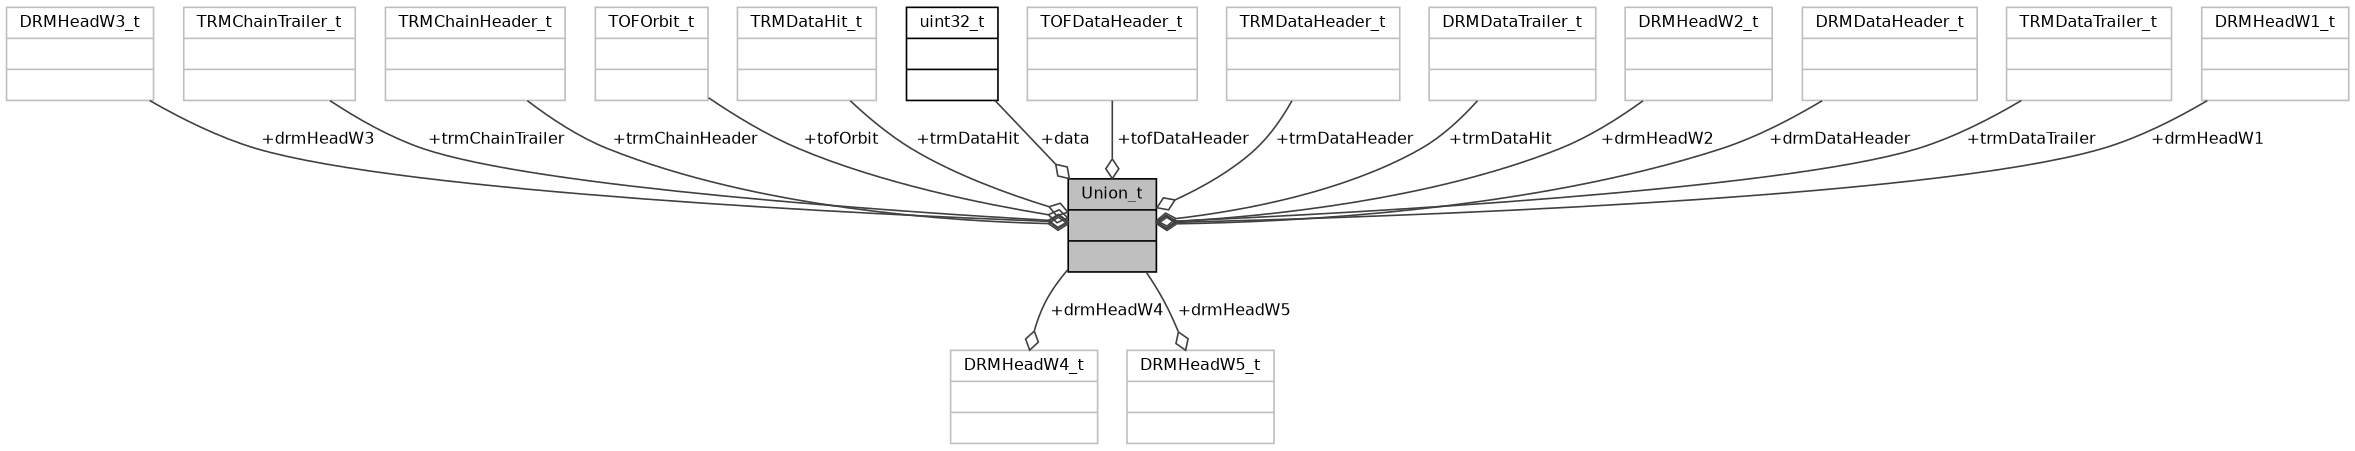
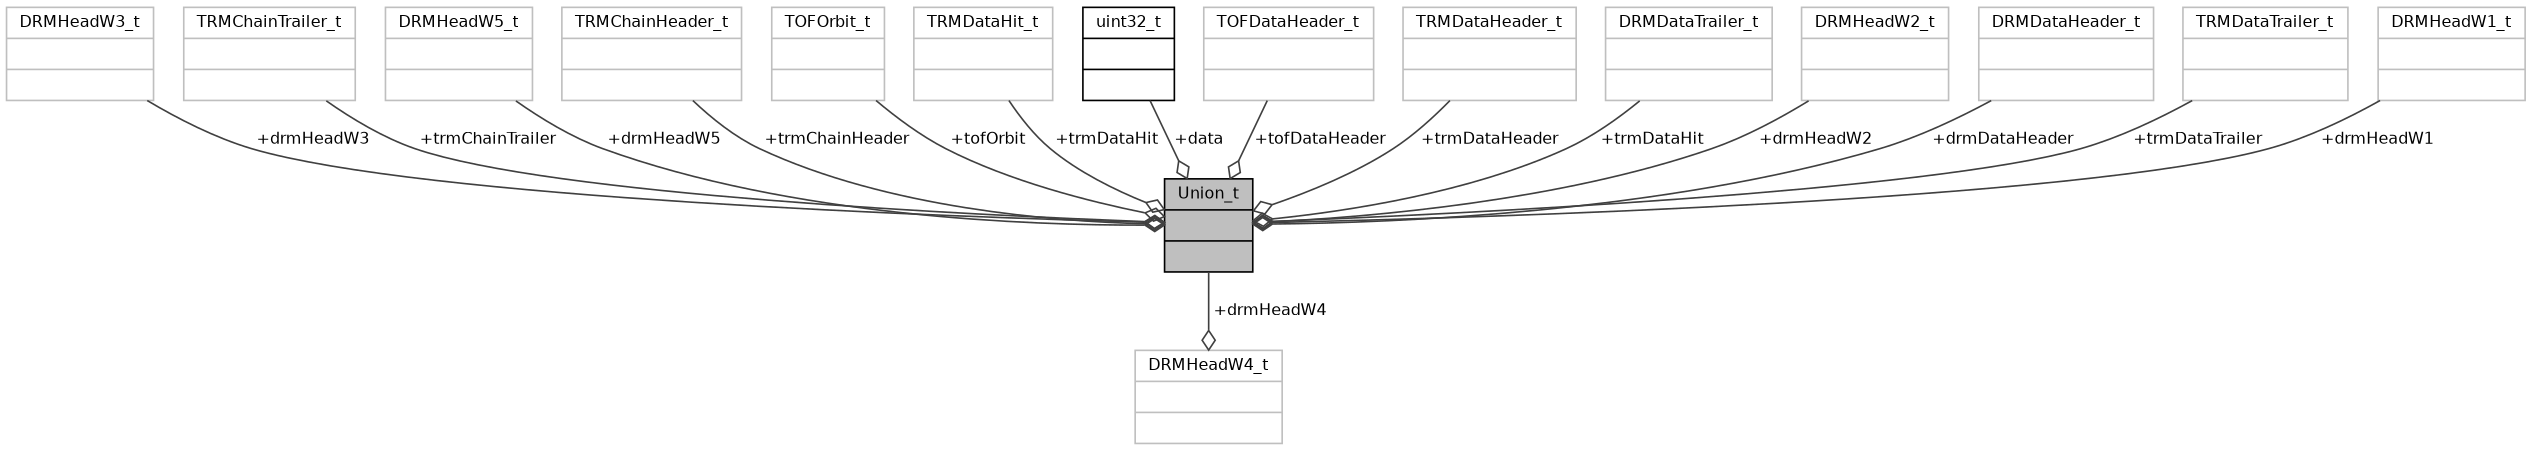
(1164, 301) -> (741, 187)
